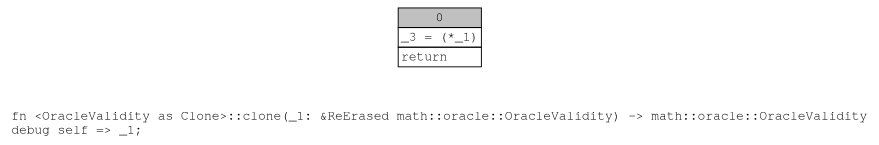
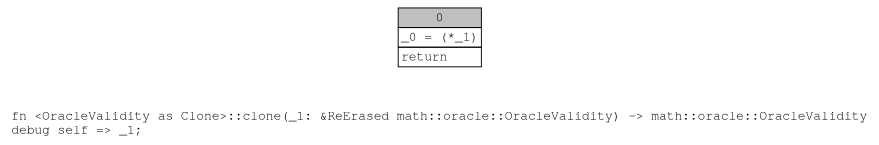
(440, 37) -> (440, 37)
